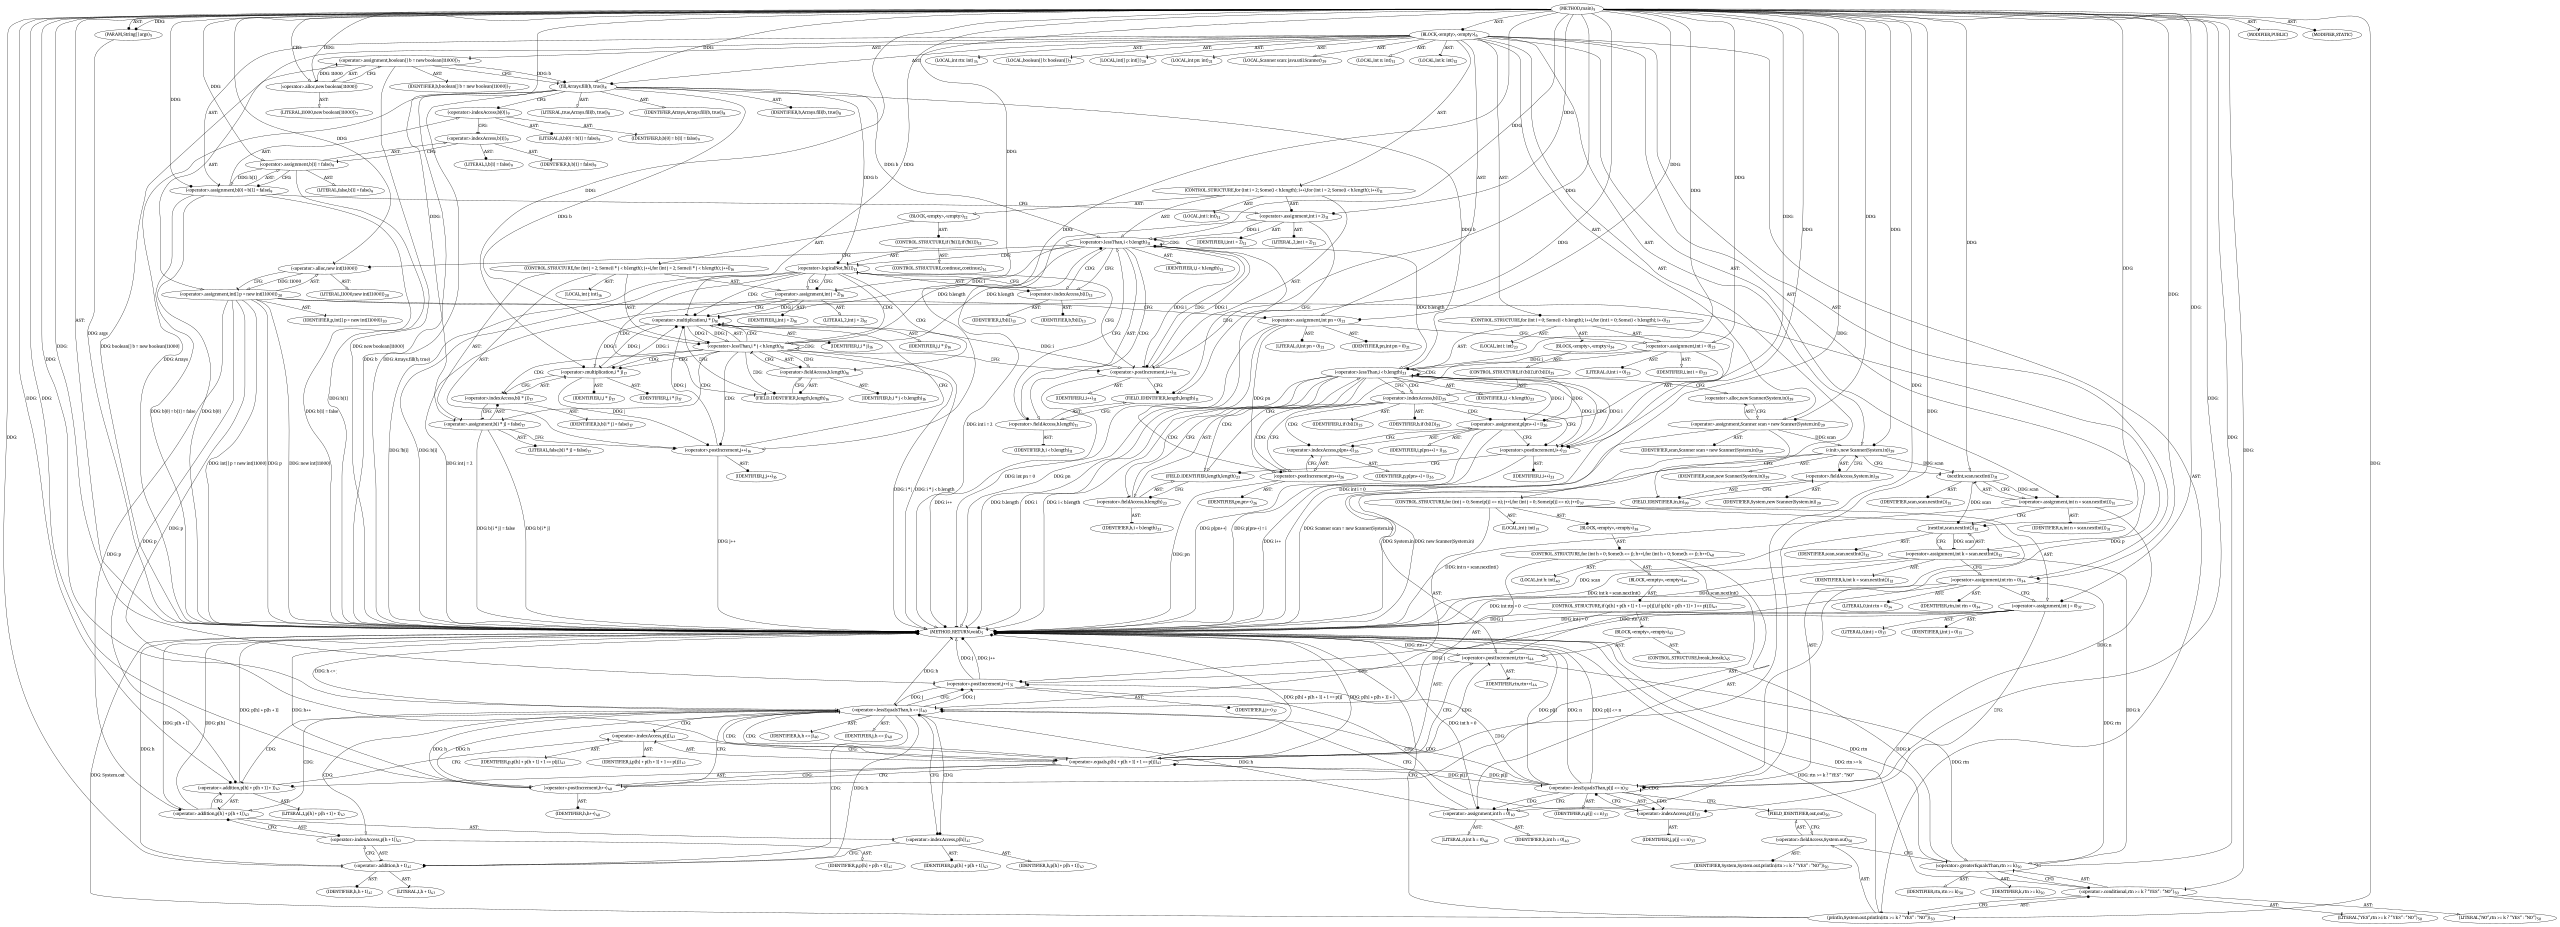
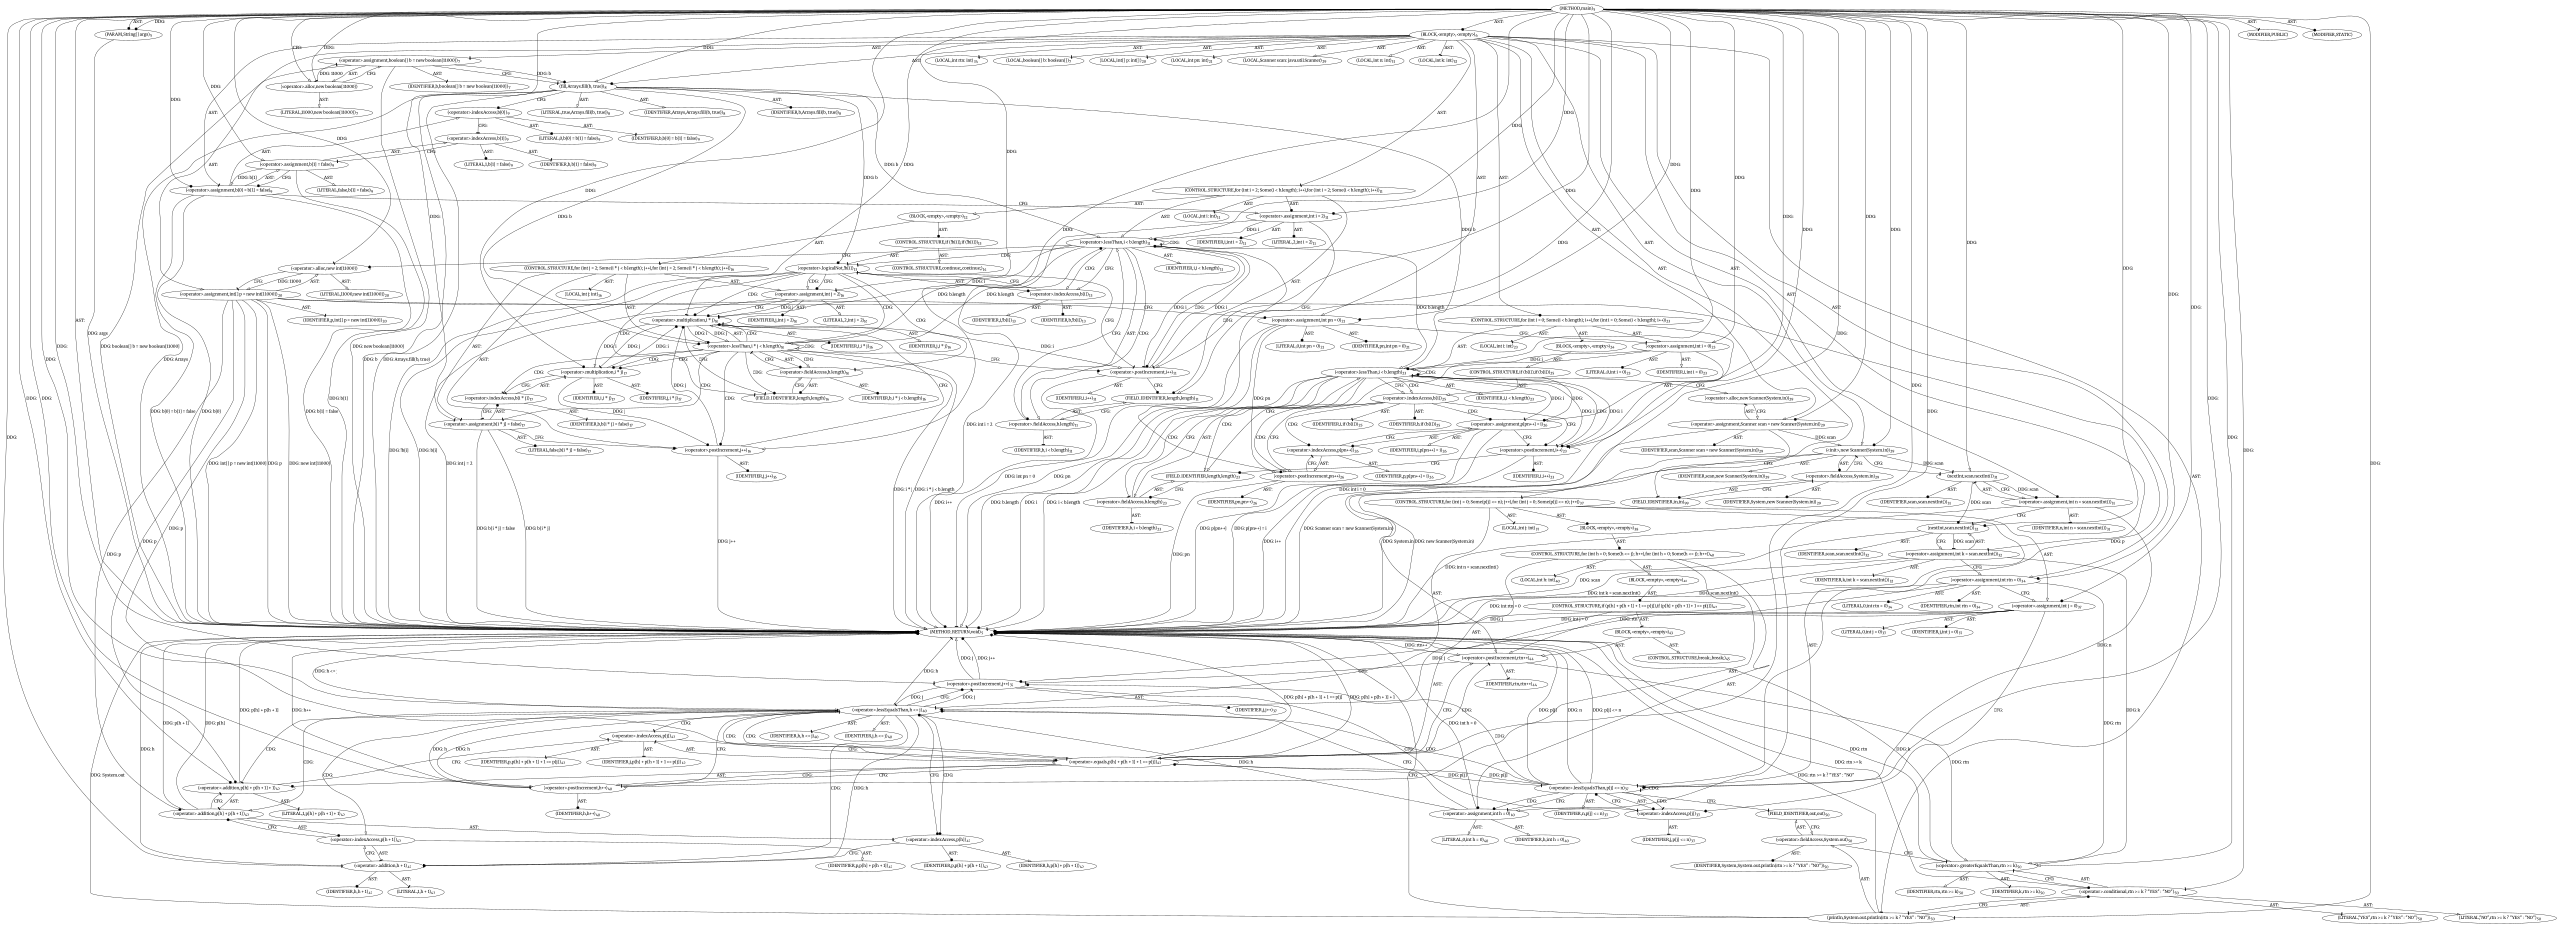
(1496, 334) -> (1497, 335)
